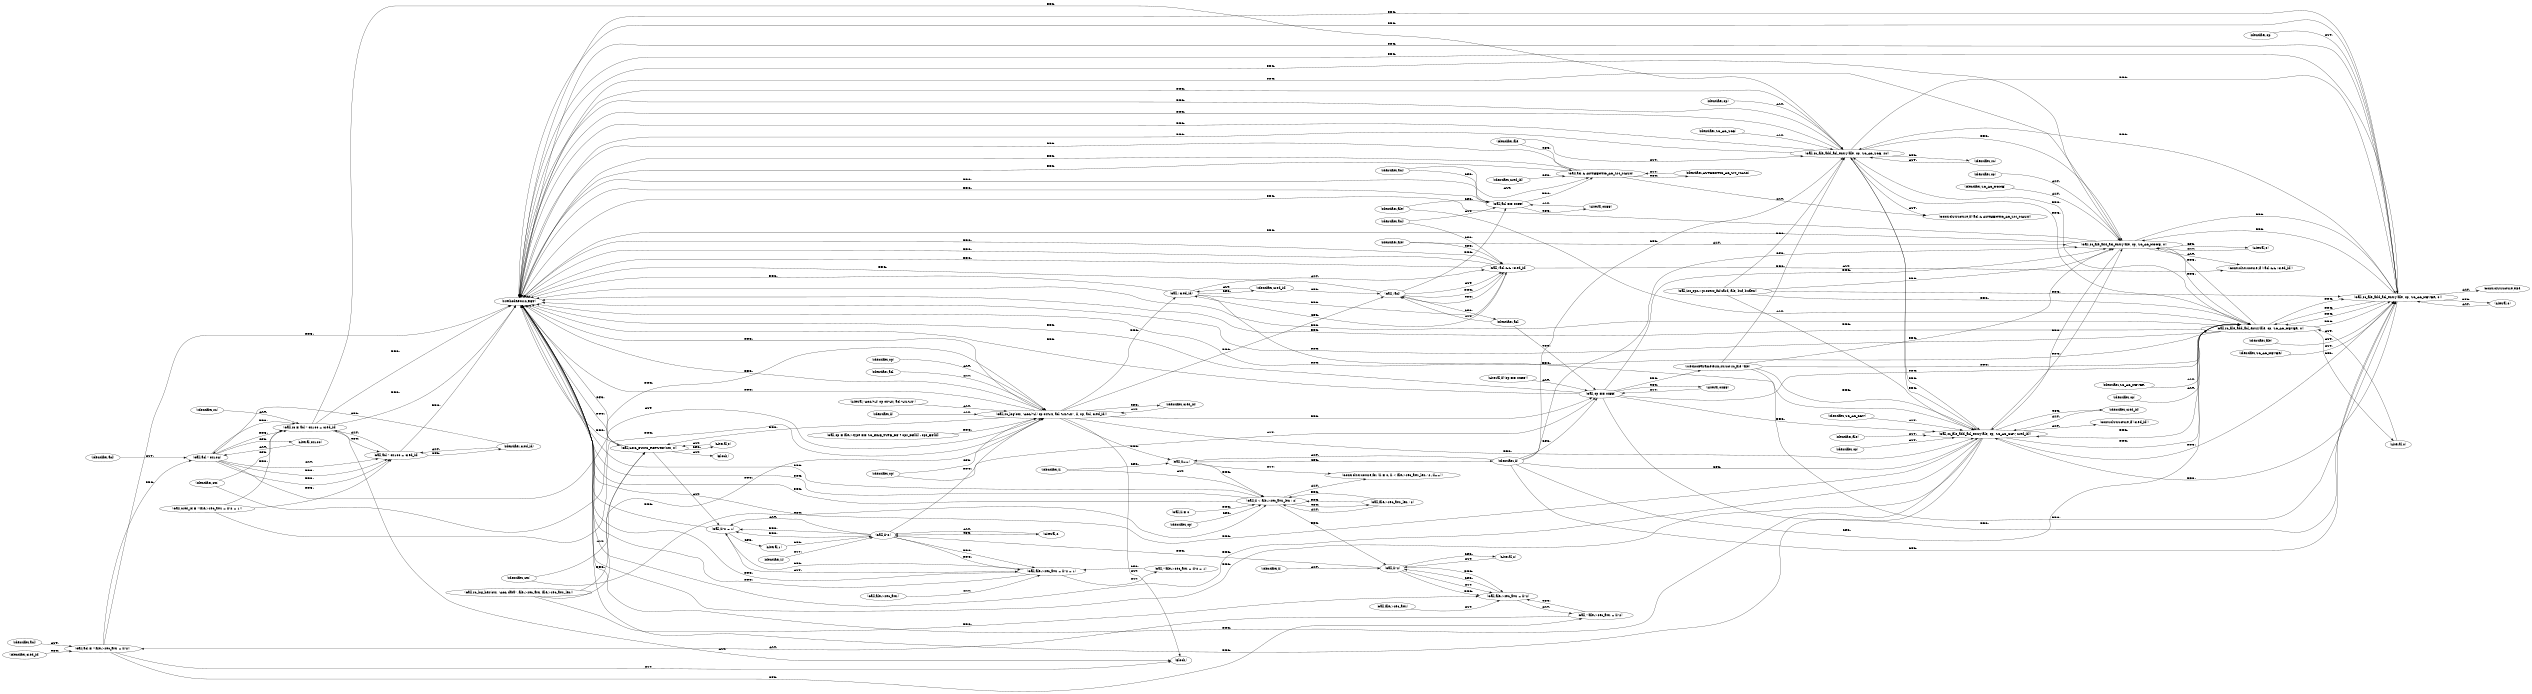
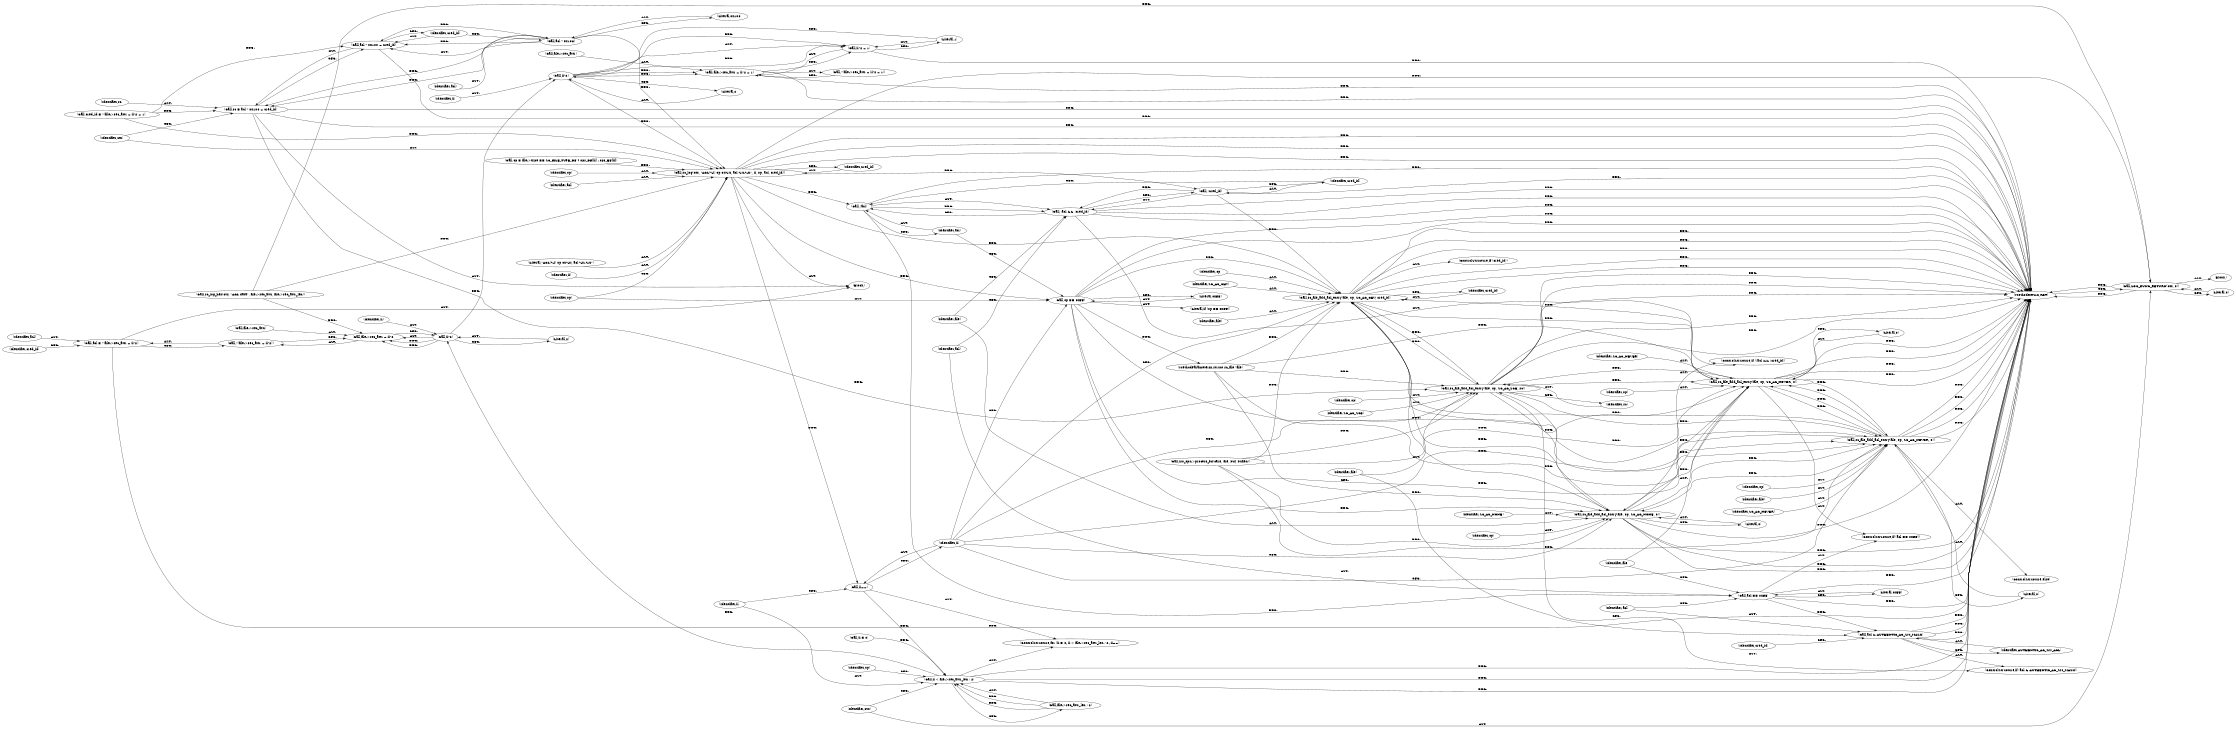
(1718, 173) -> (2031, 650)
(1557, 384) -> (1136, 305)
(685, 488) -> (907, 44)
none -> (1891, 537)
(123, 540) -> none
